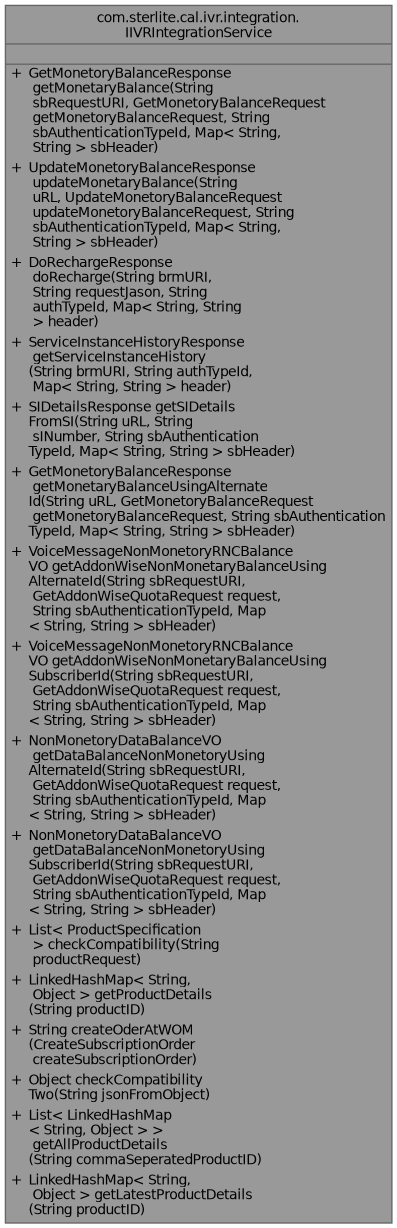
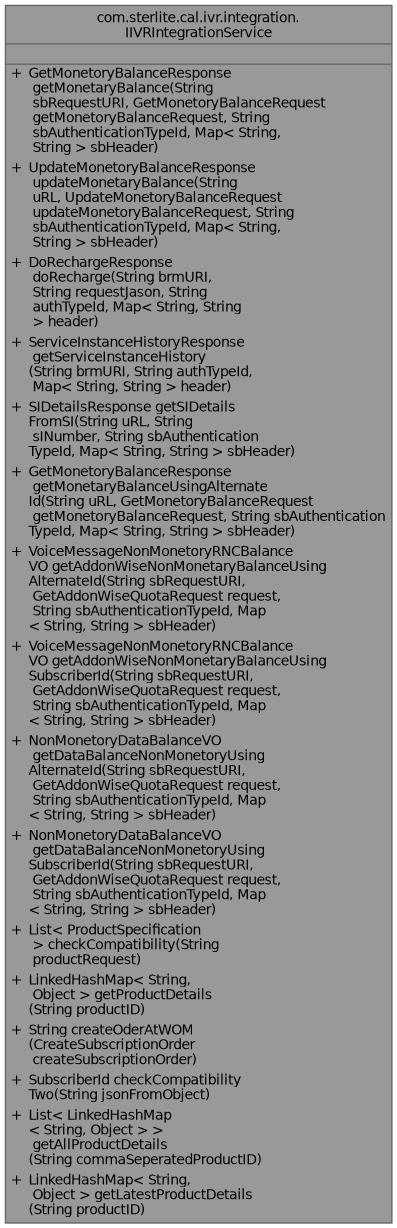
(116, 1080) -> (135, 1080)
